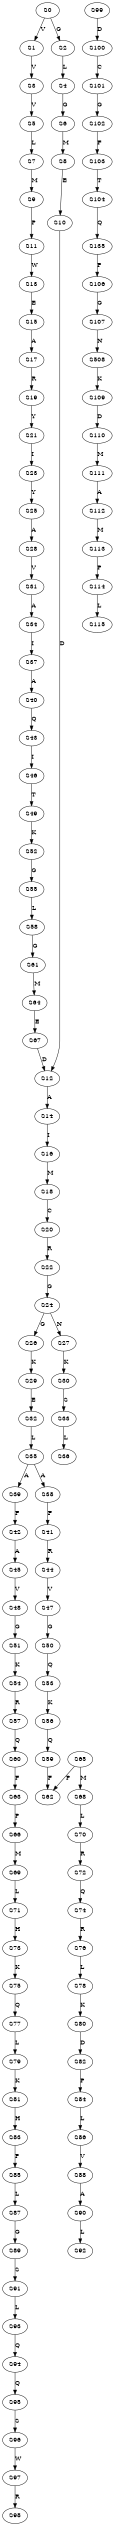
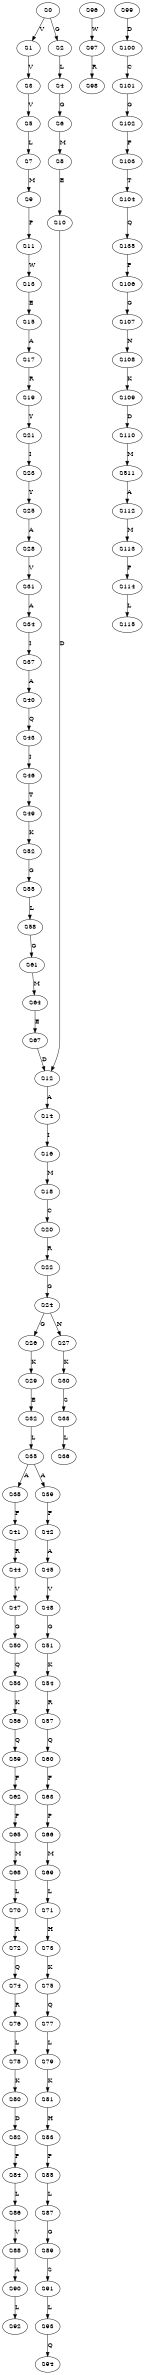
(97, 360) -> (127, 360)
(97, 473) -> (127, 473)
(65, 1777) -> (15, 1814)
(15, 2402) -> none
